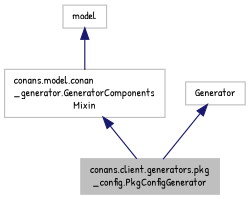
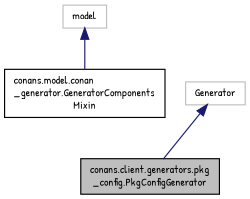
(85, 93) -> (85, 93)
(124, 142) -> none
(150, 176) -> (150, 176)
